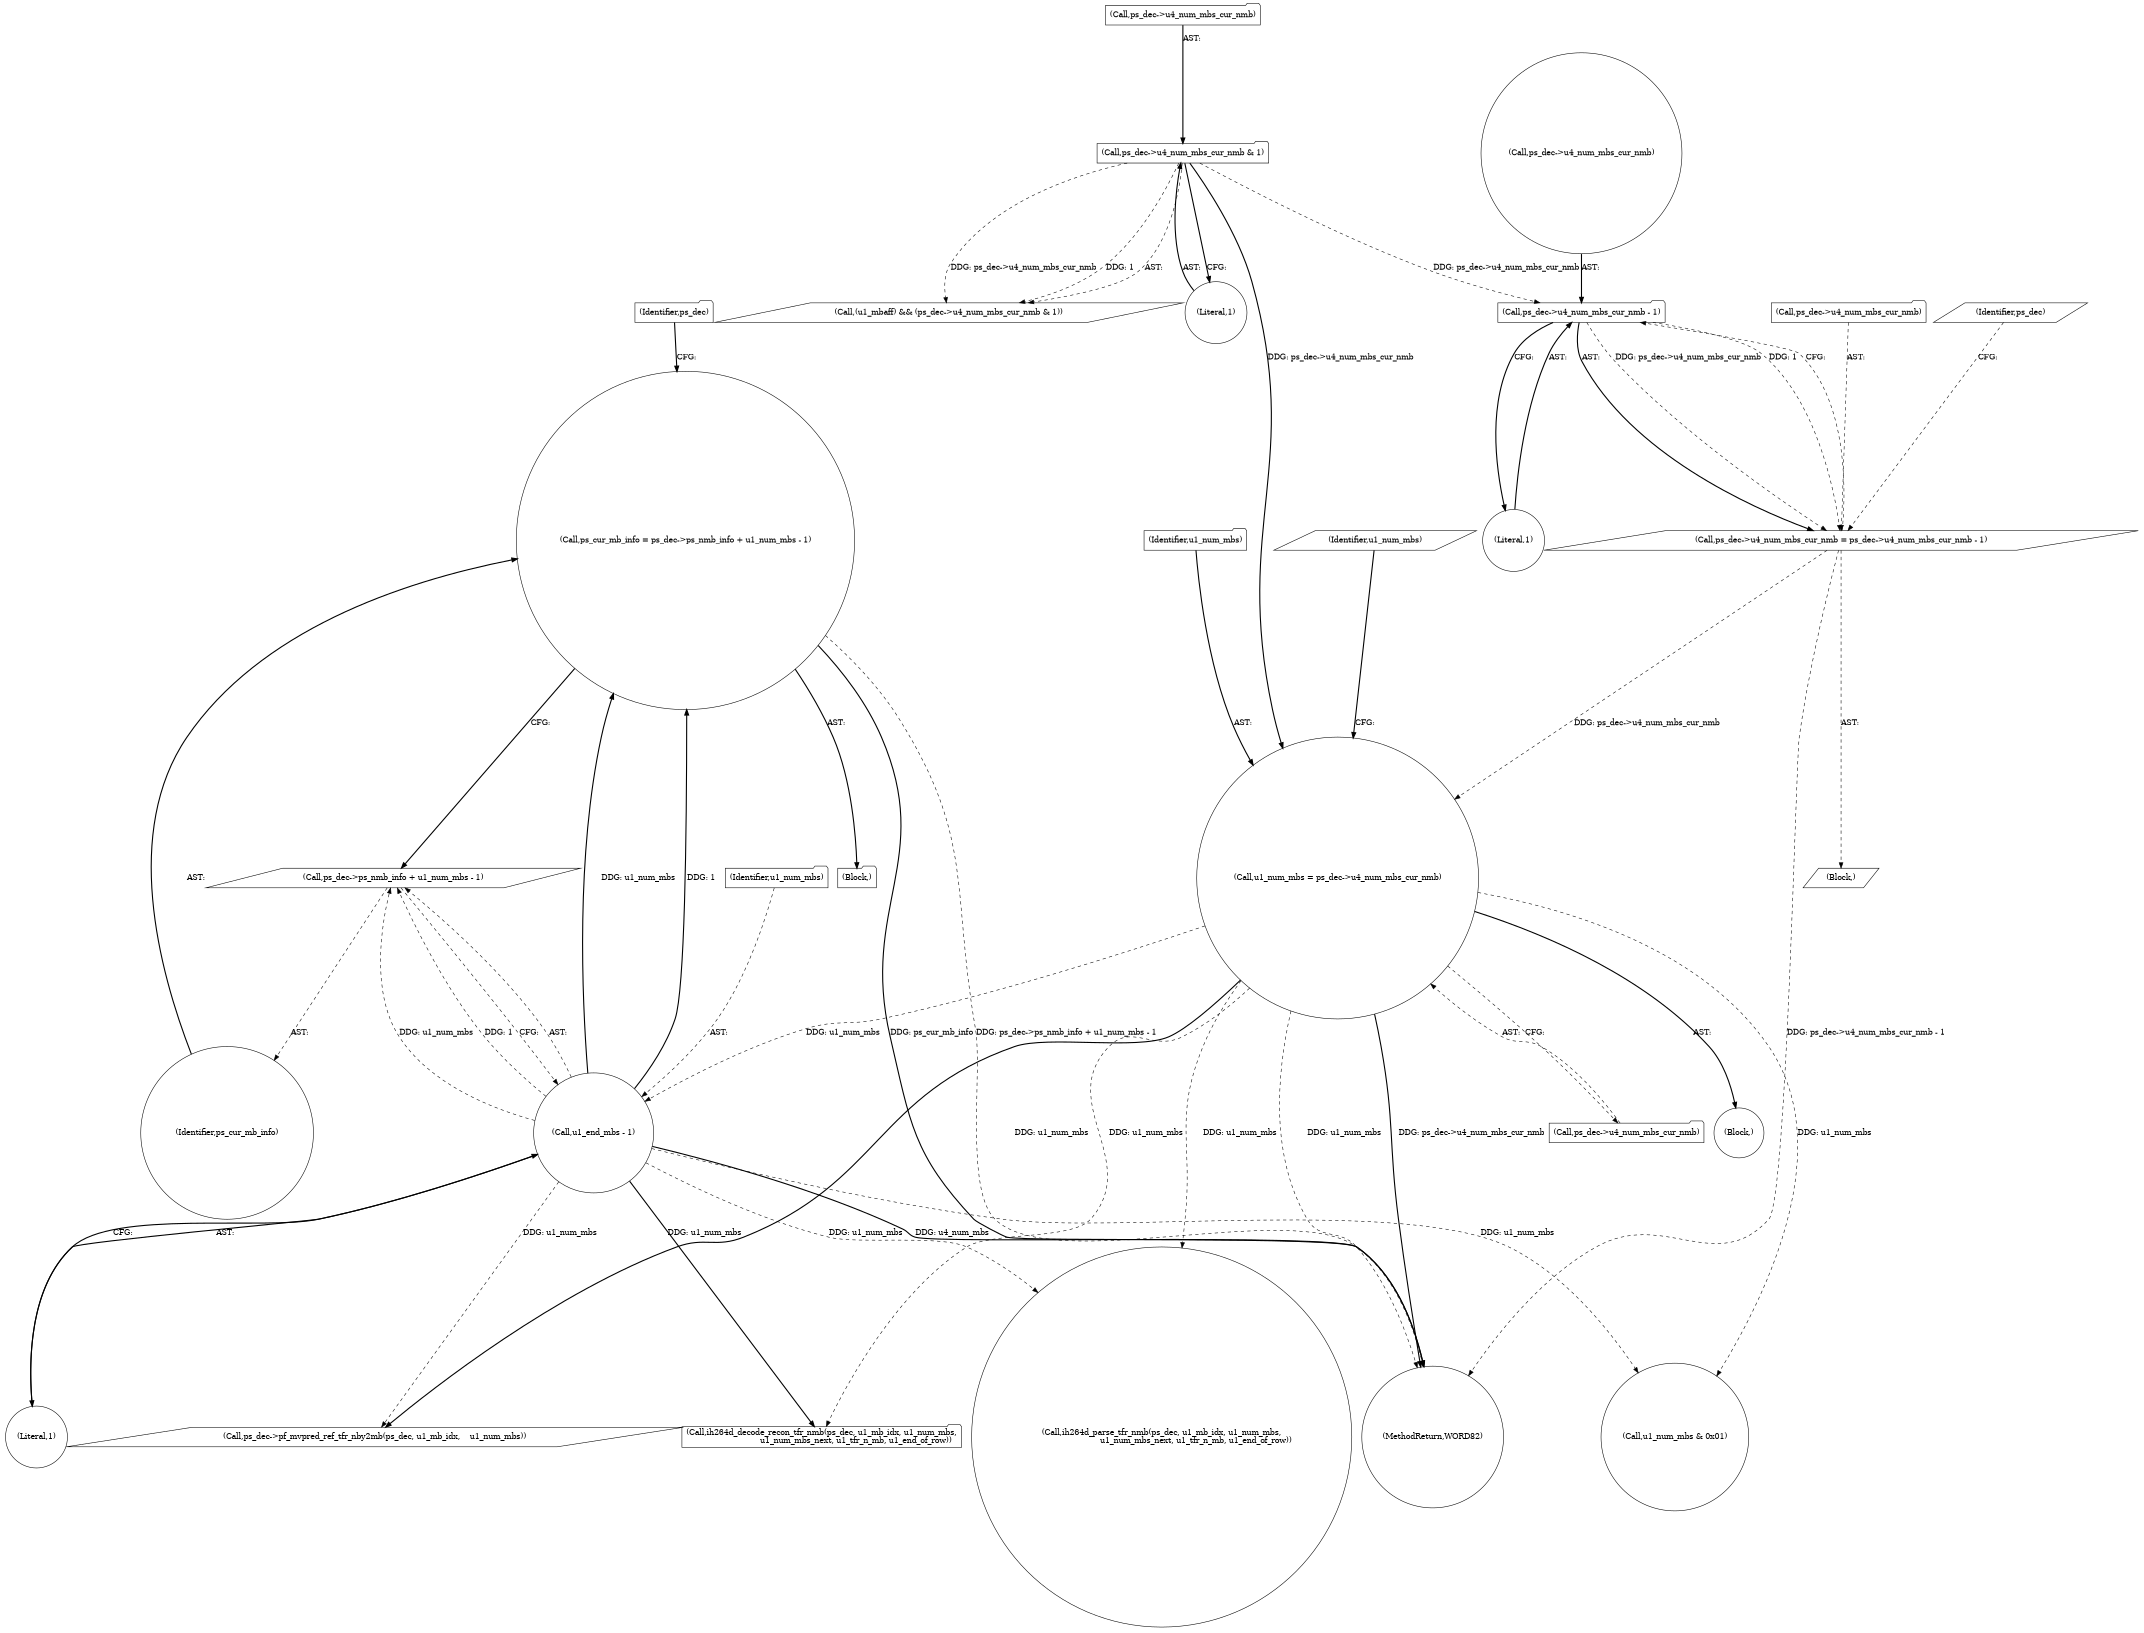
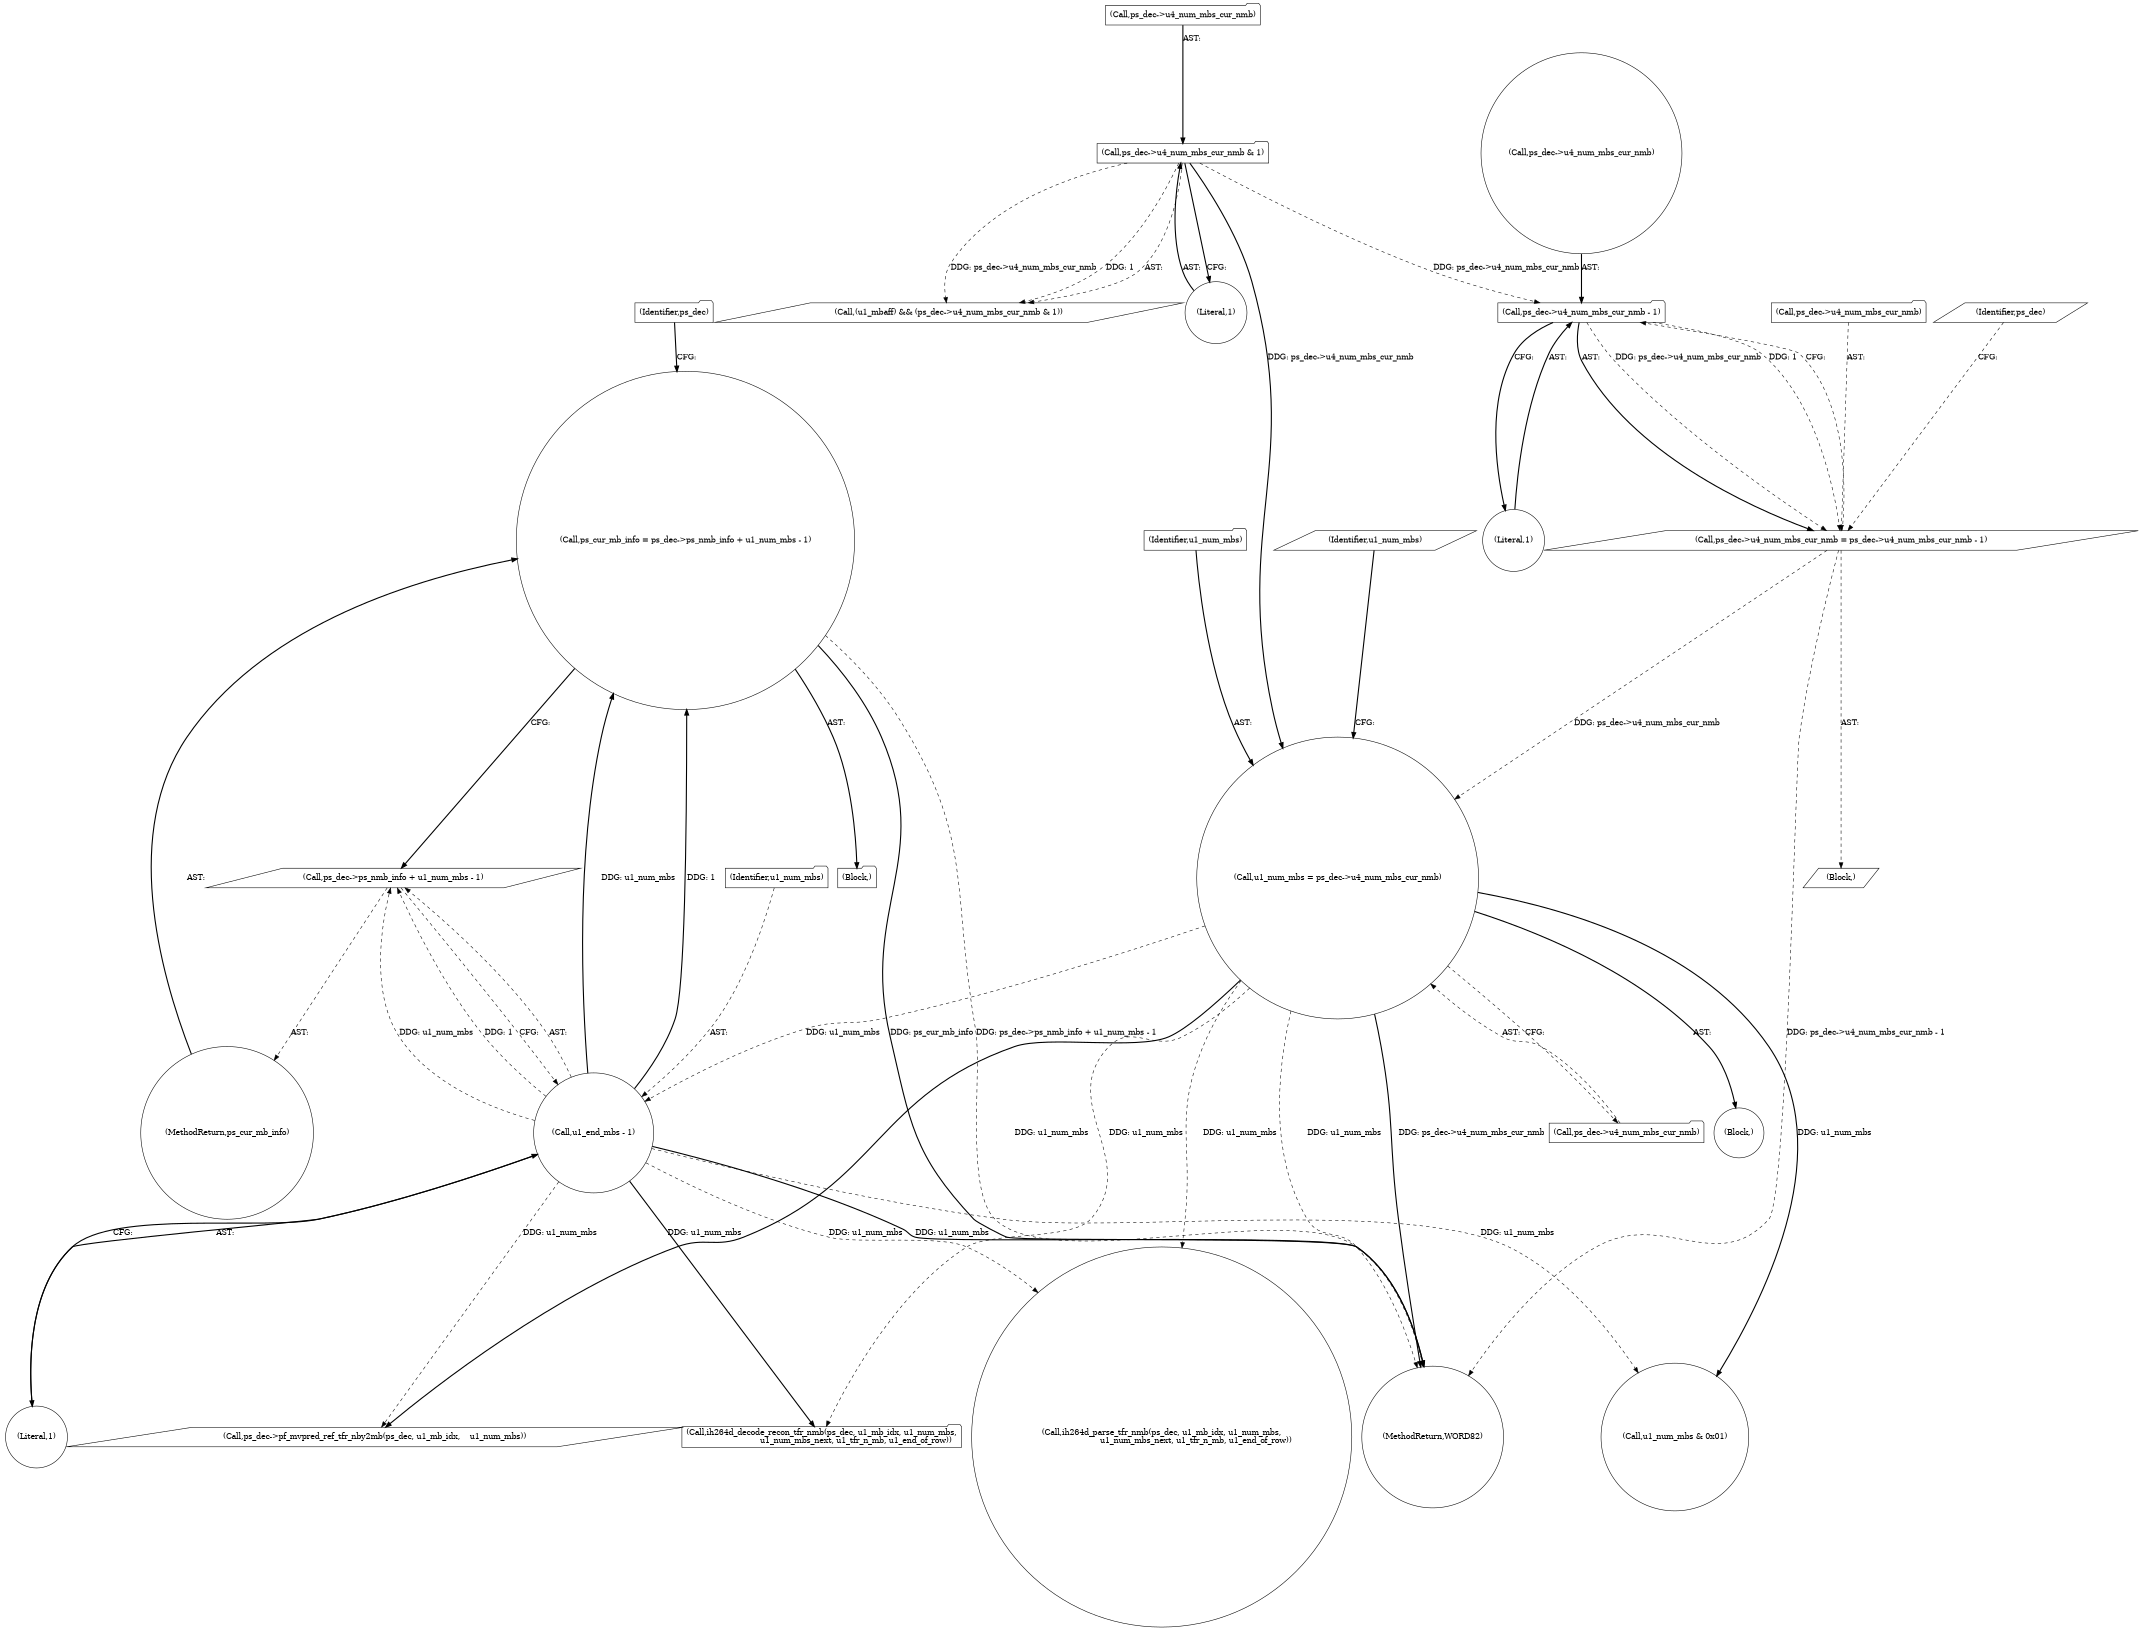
(1771, 1050) -> (1771, 1050)
(227, 1133) -> (227, 1133)
(952, 1233) -> (952, 1233)
